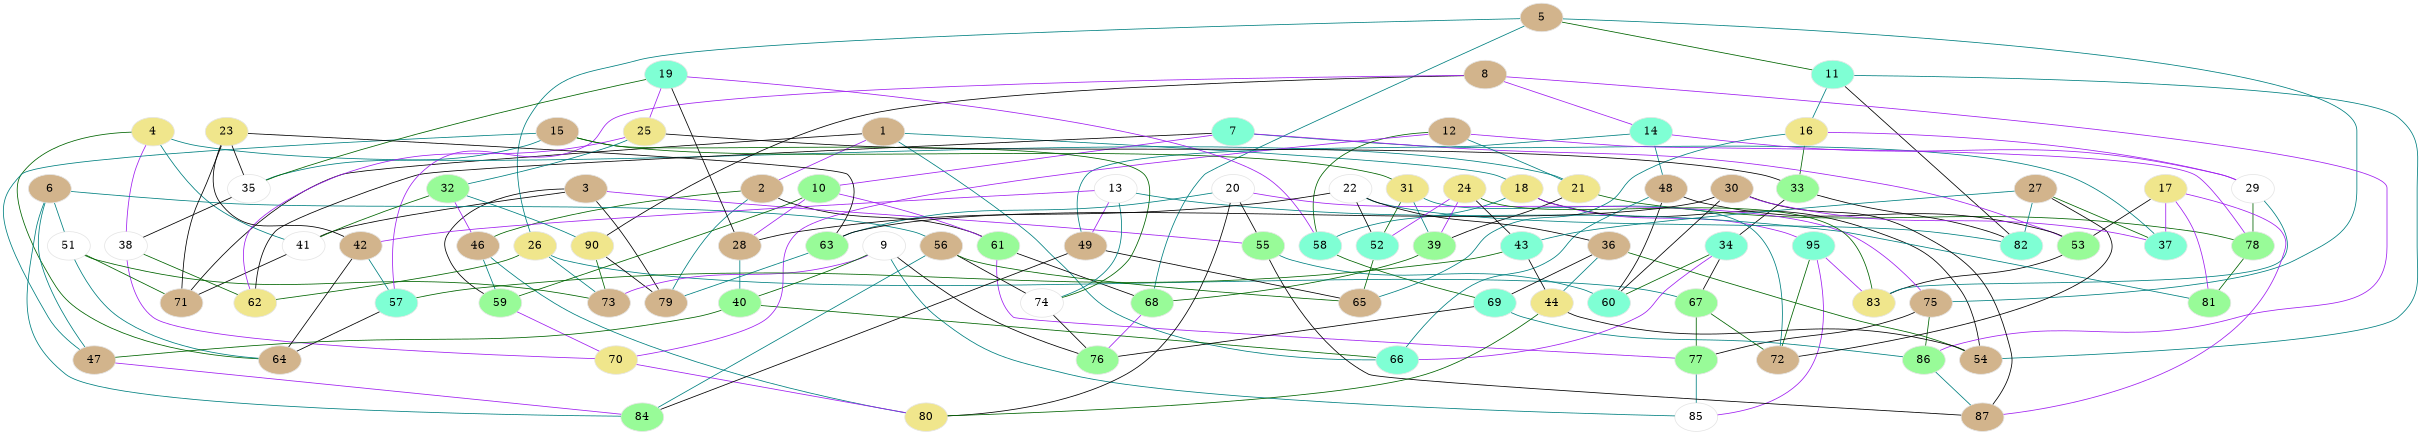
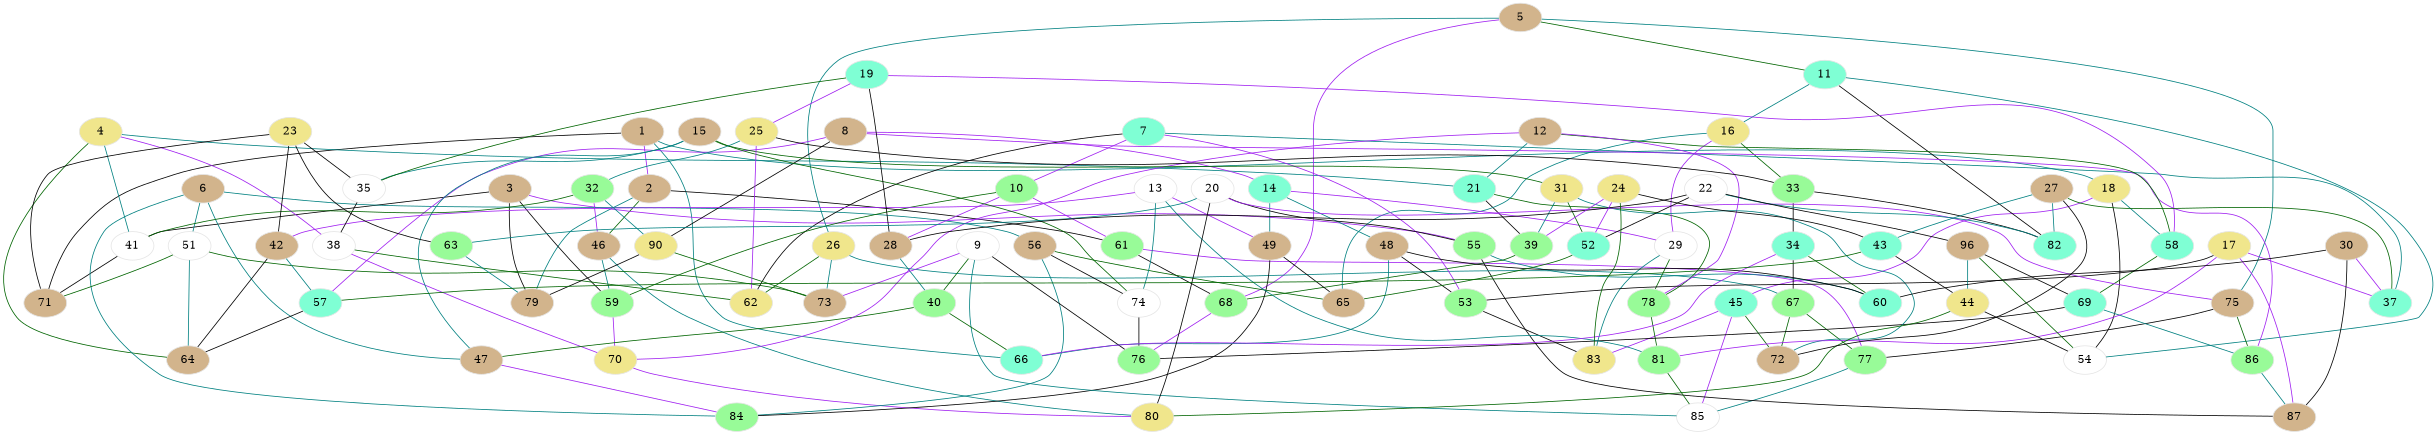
(1307, 125) -> (1317, 113)
(1579, 189) -> (1474, 189)
(1278, 214) -> none
(1609, 246) -> (1968, 246)
(1814, 246) -> (1736, 303)
(1981, 360) -> (2085, 360)
none -> (1678, 388)
